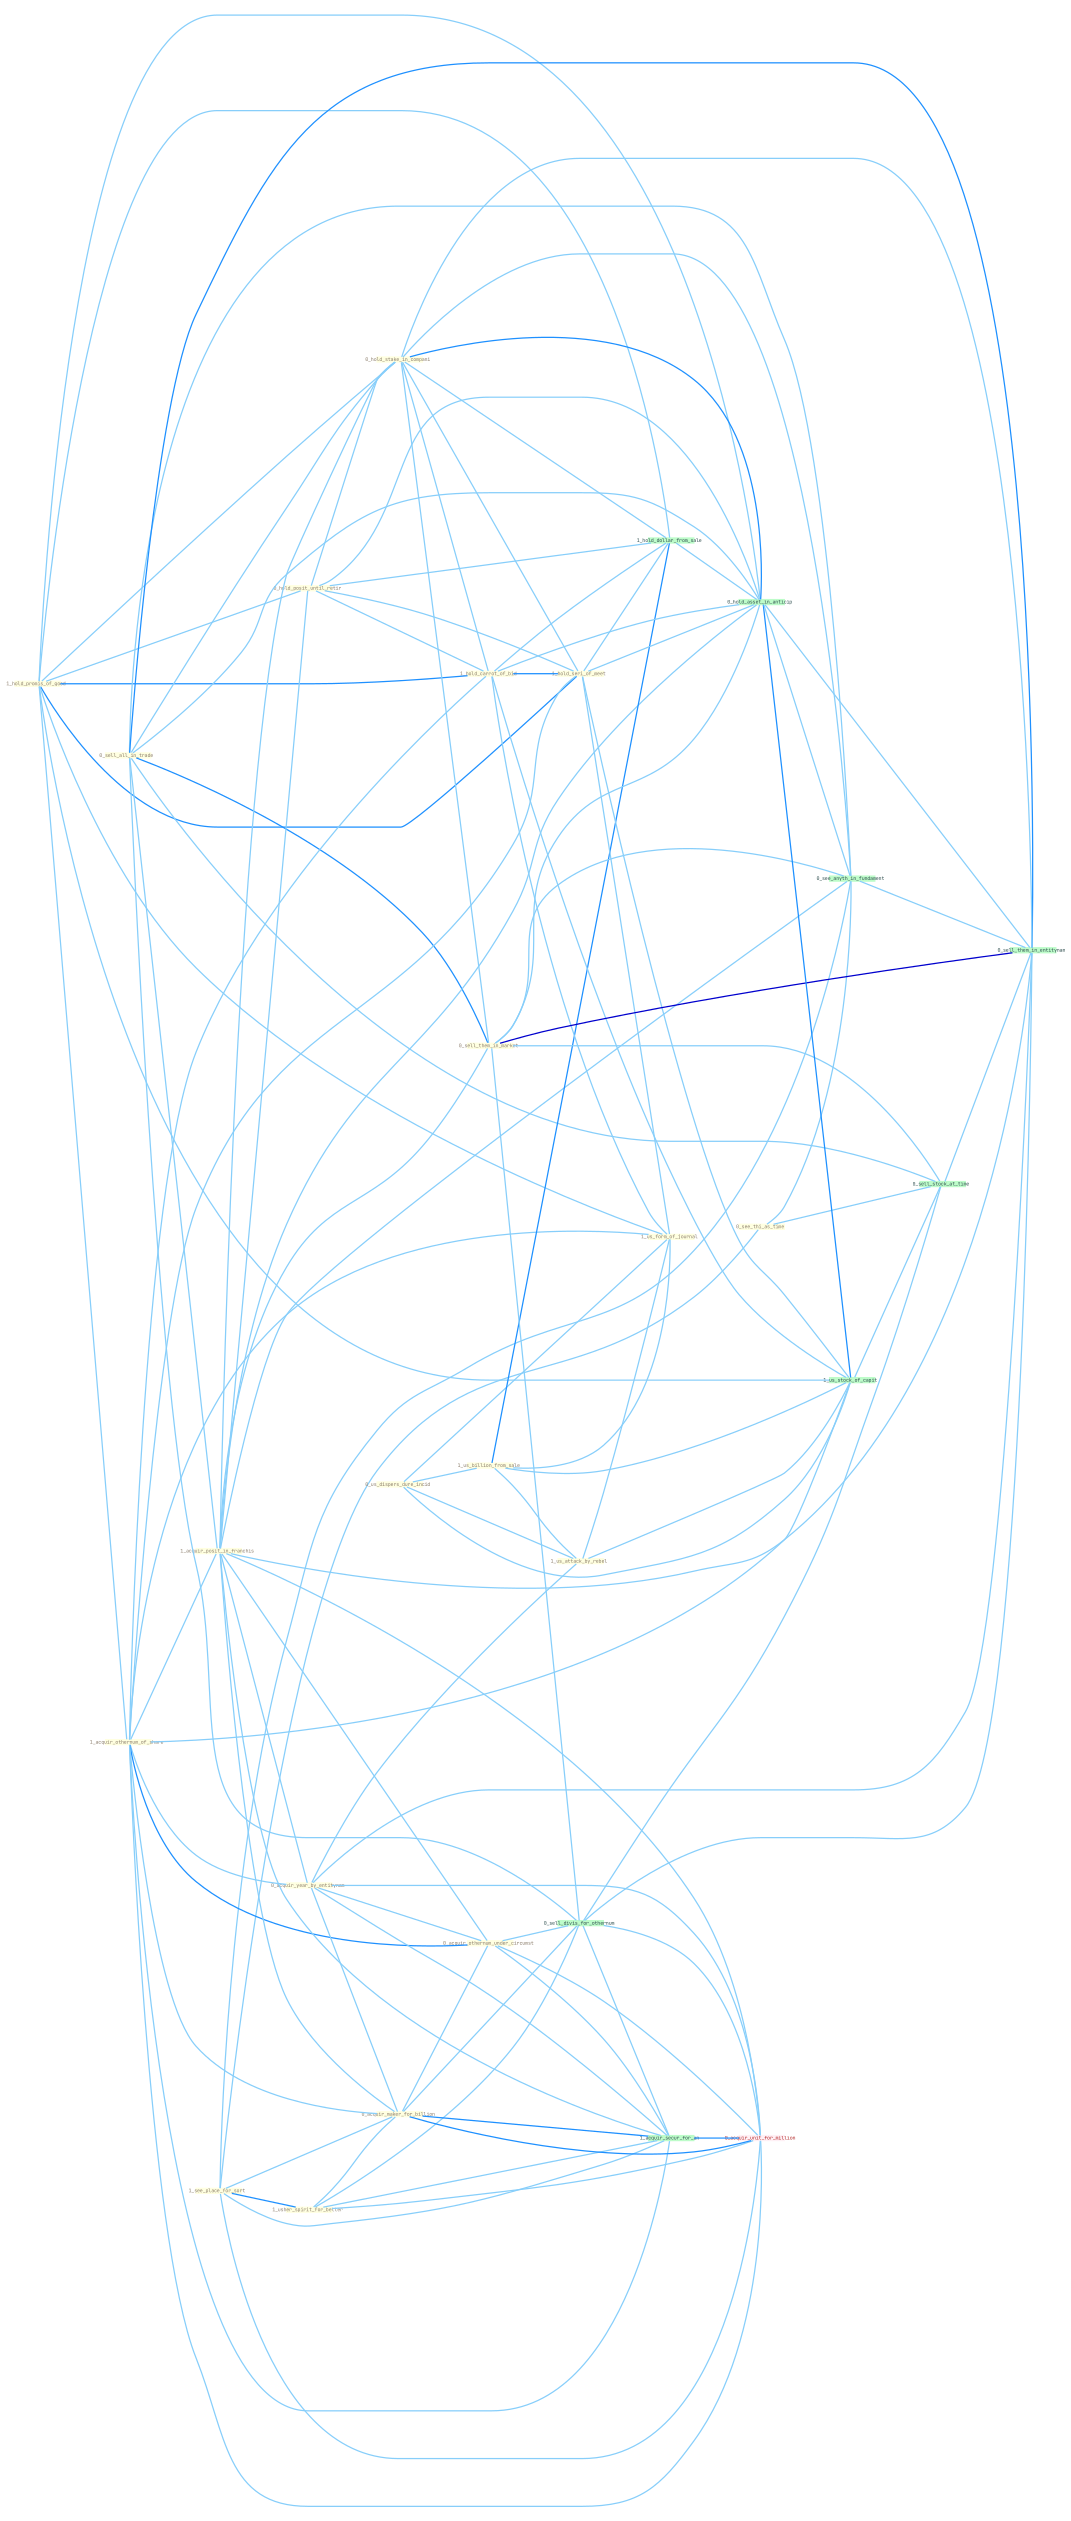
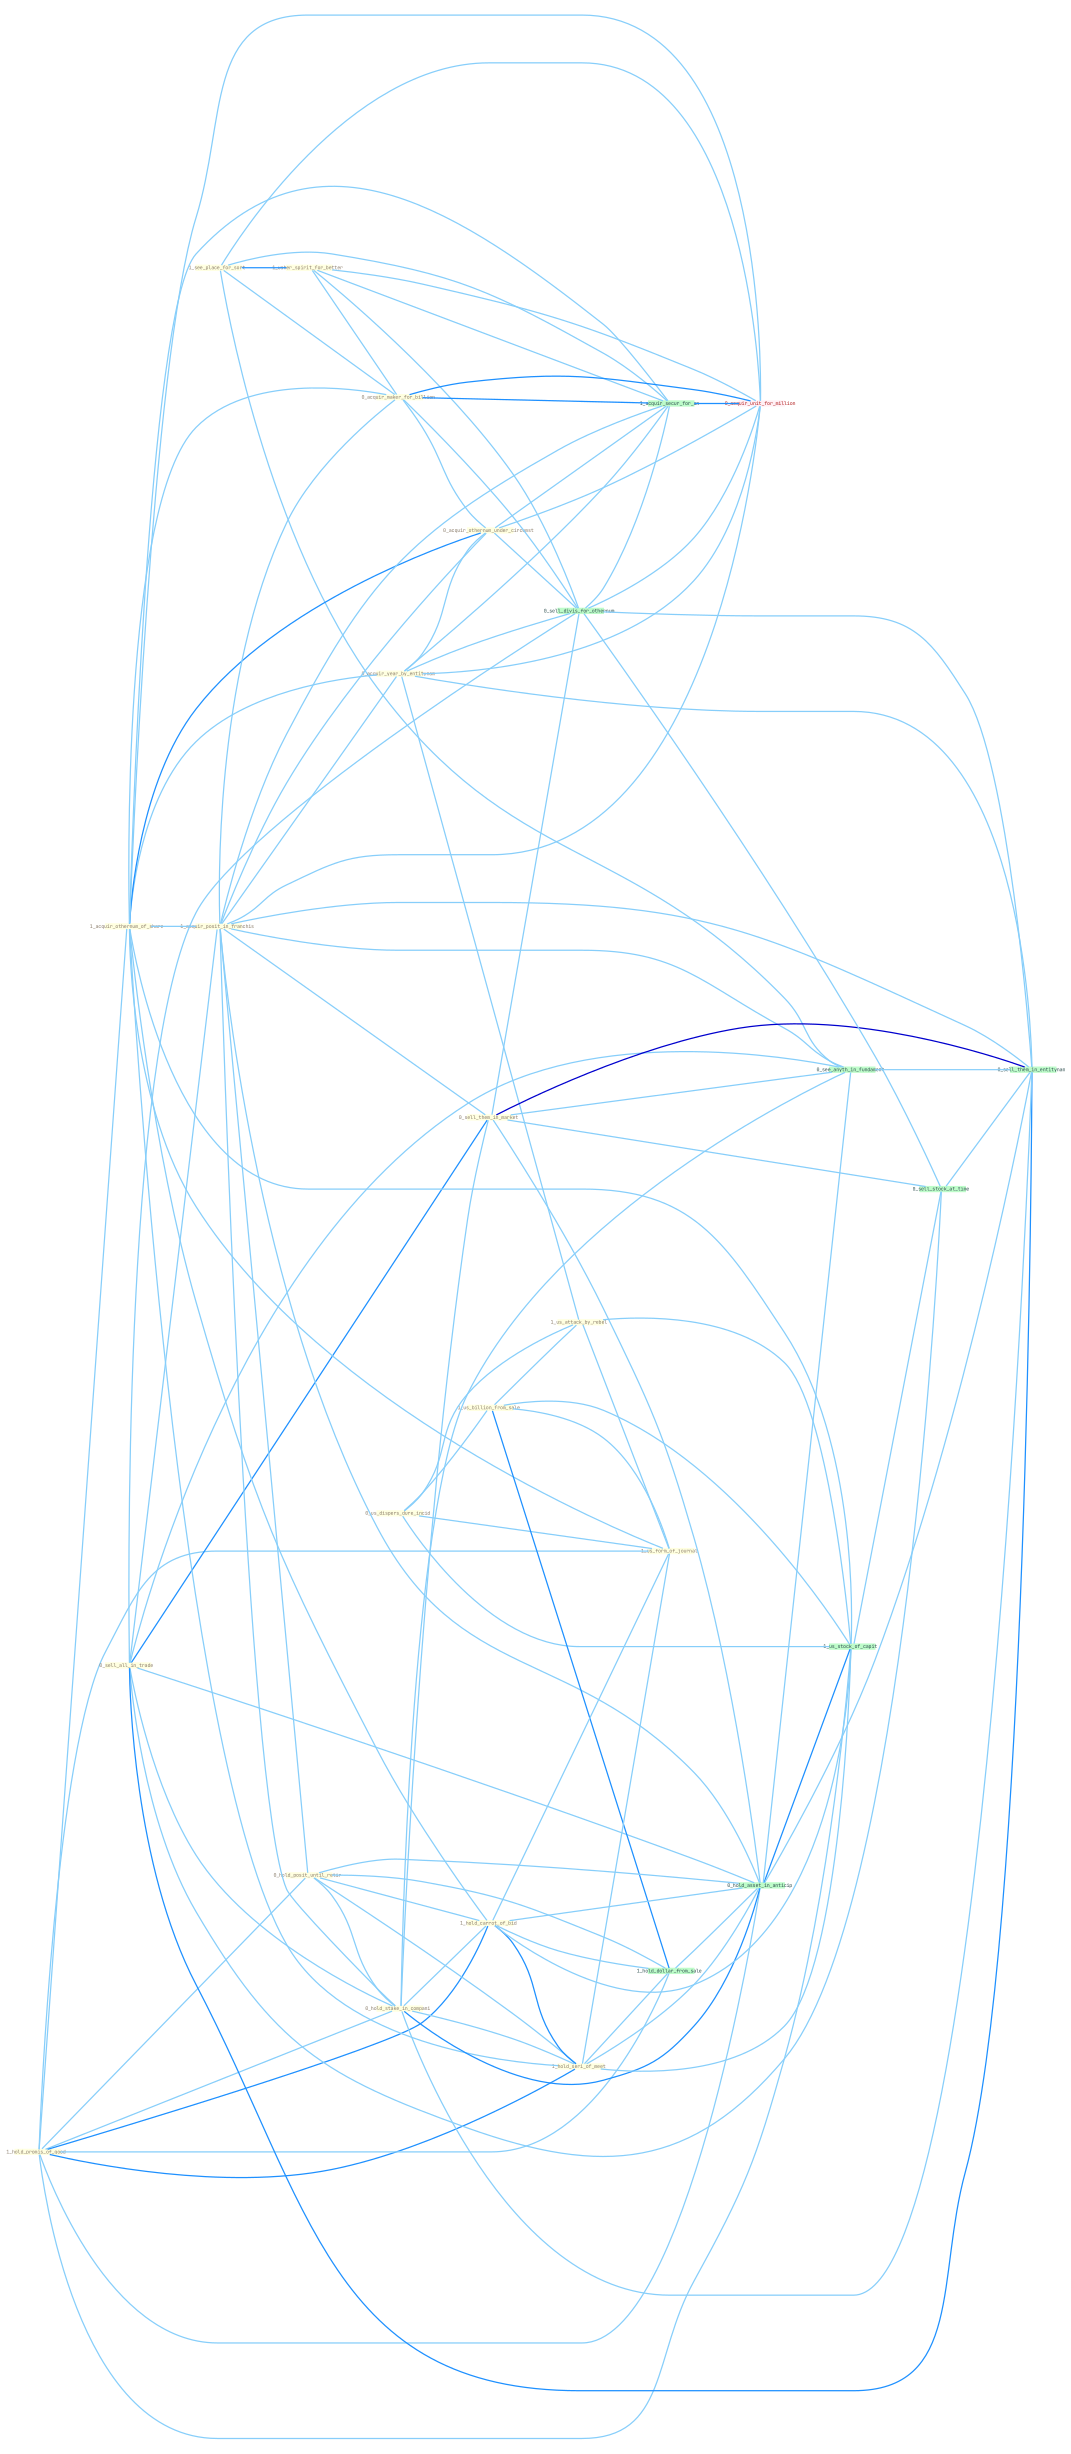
(535, 450) -> none
(762, 1227) -> none
(354, 2000) -> (487, 639)
